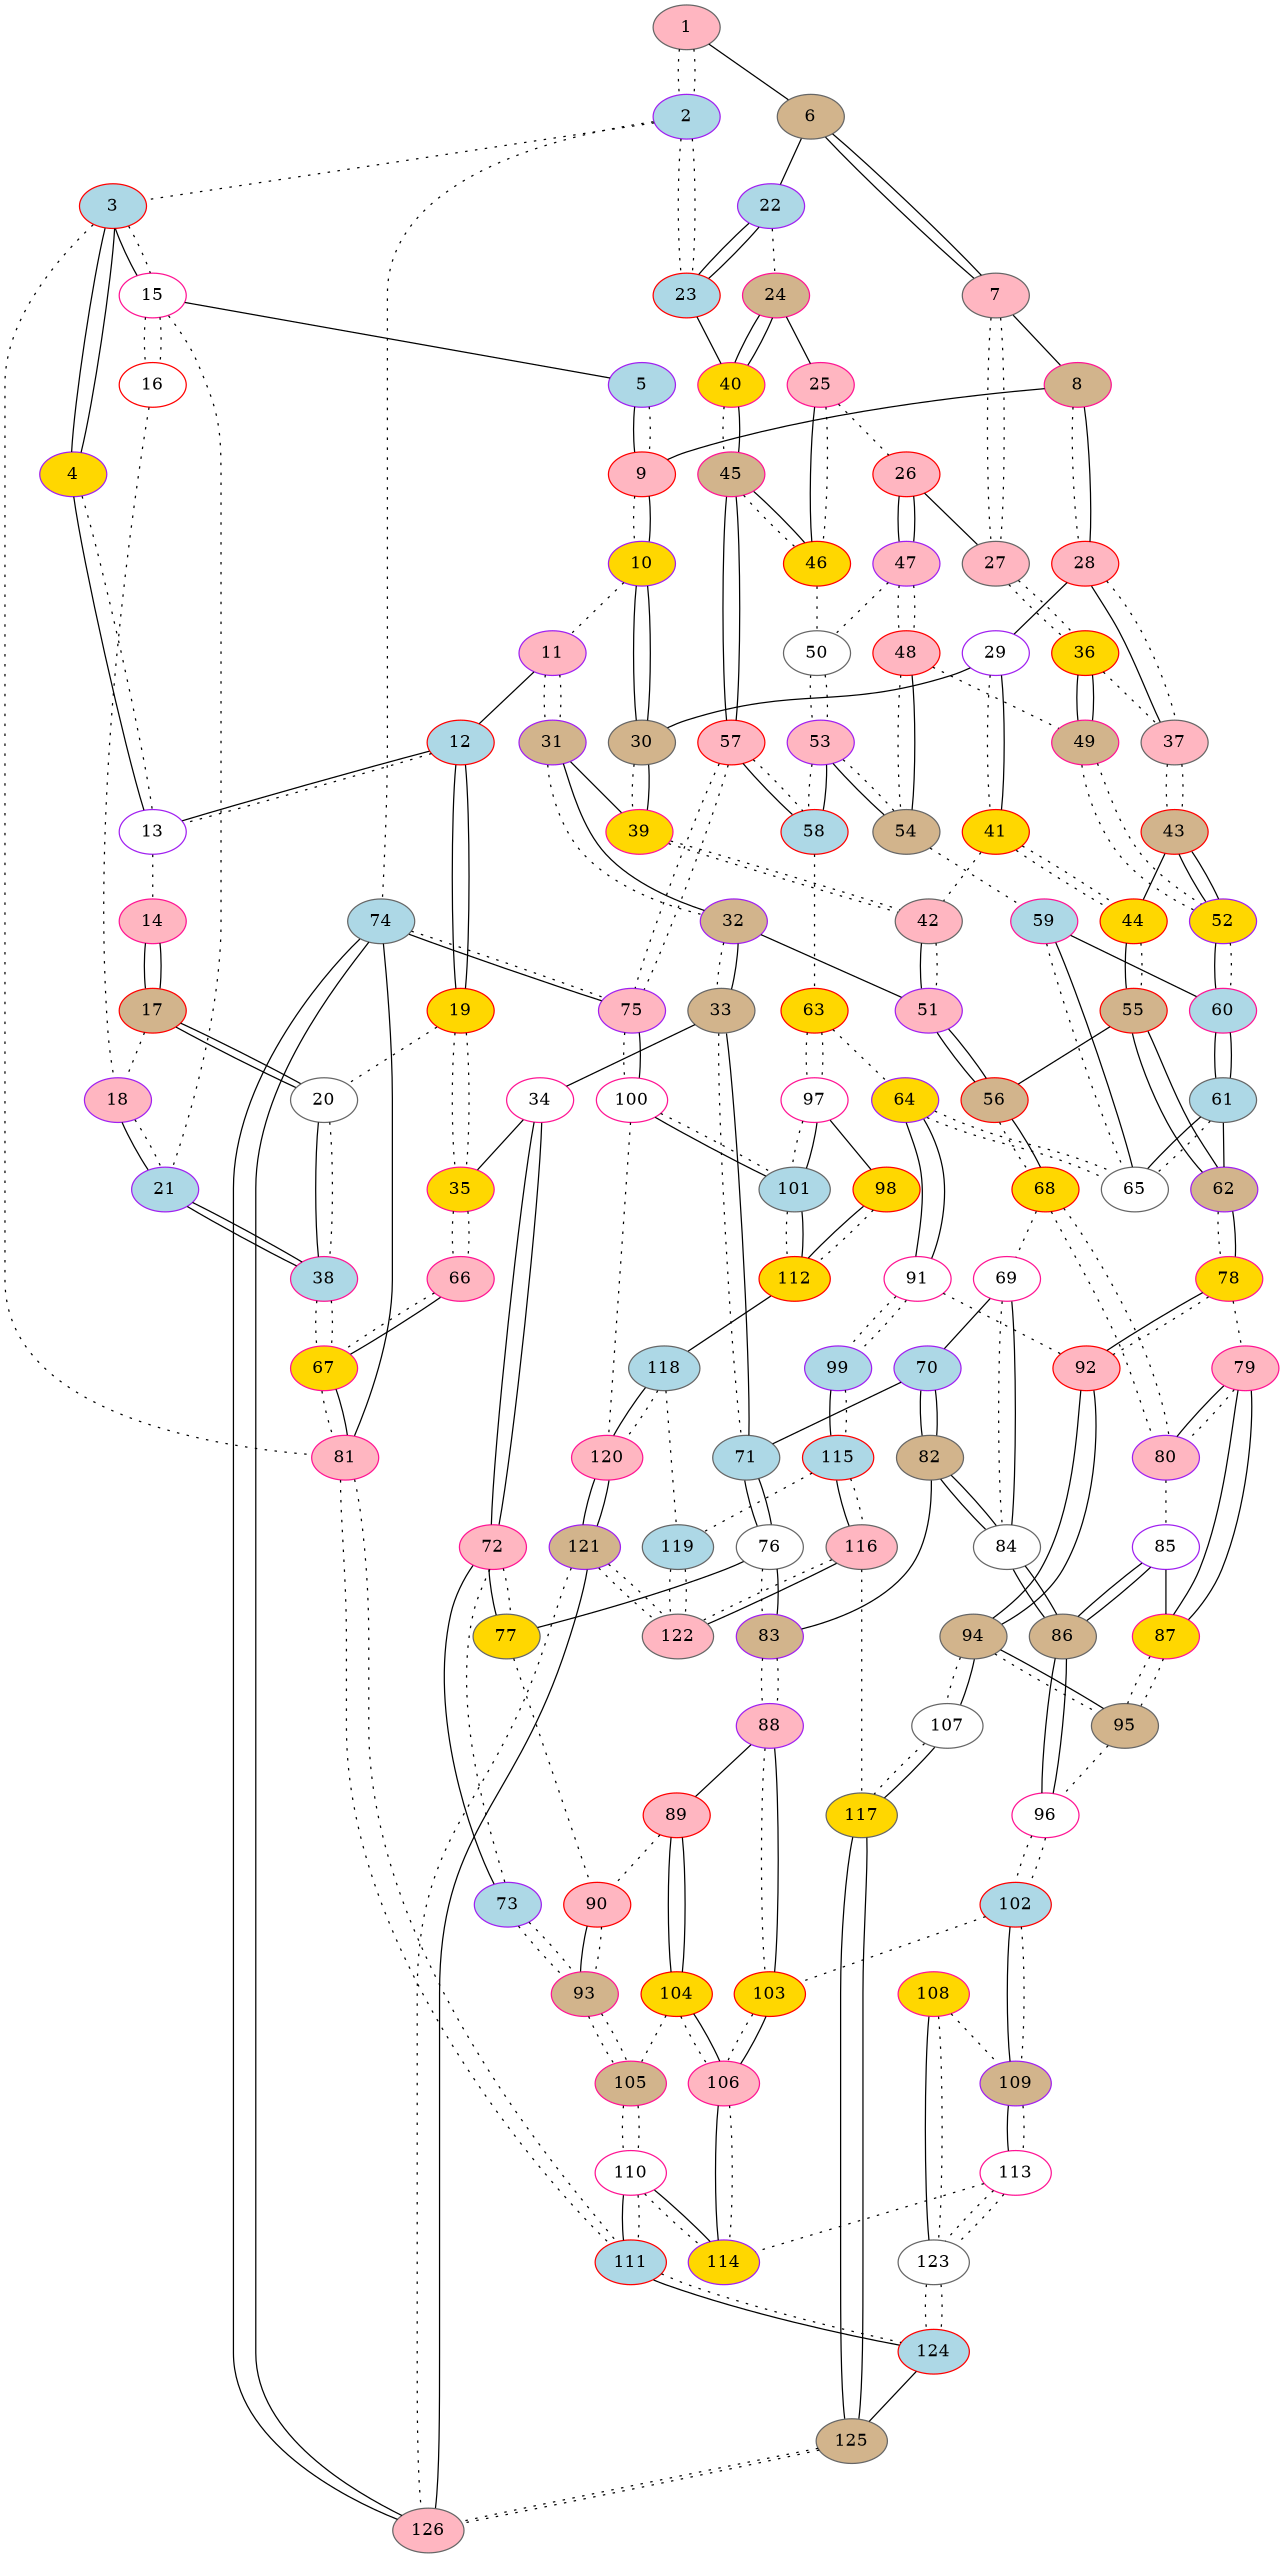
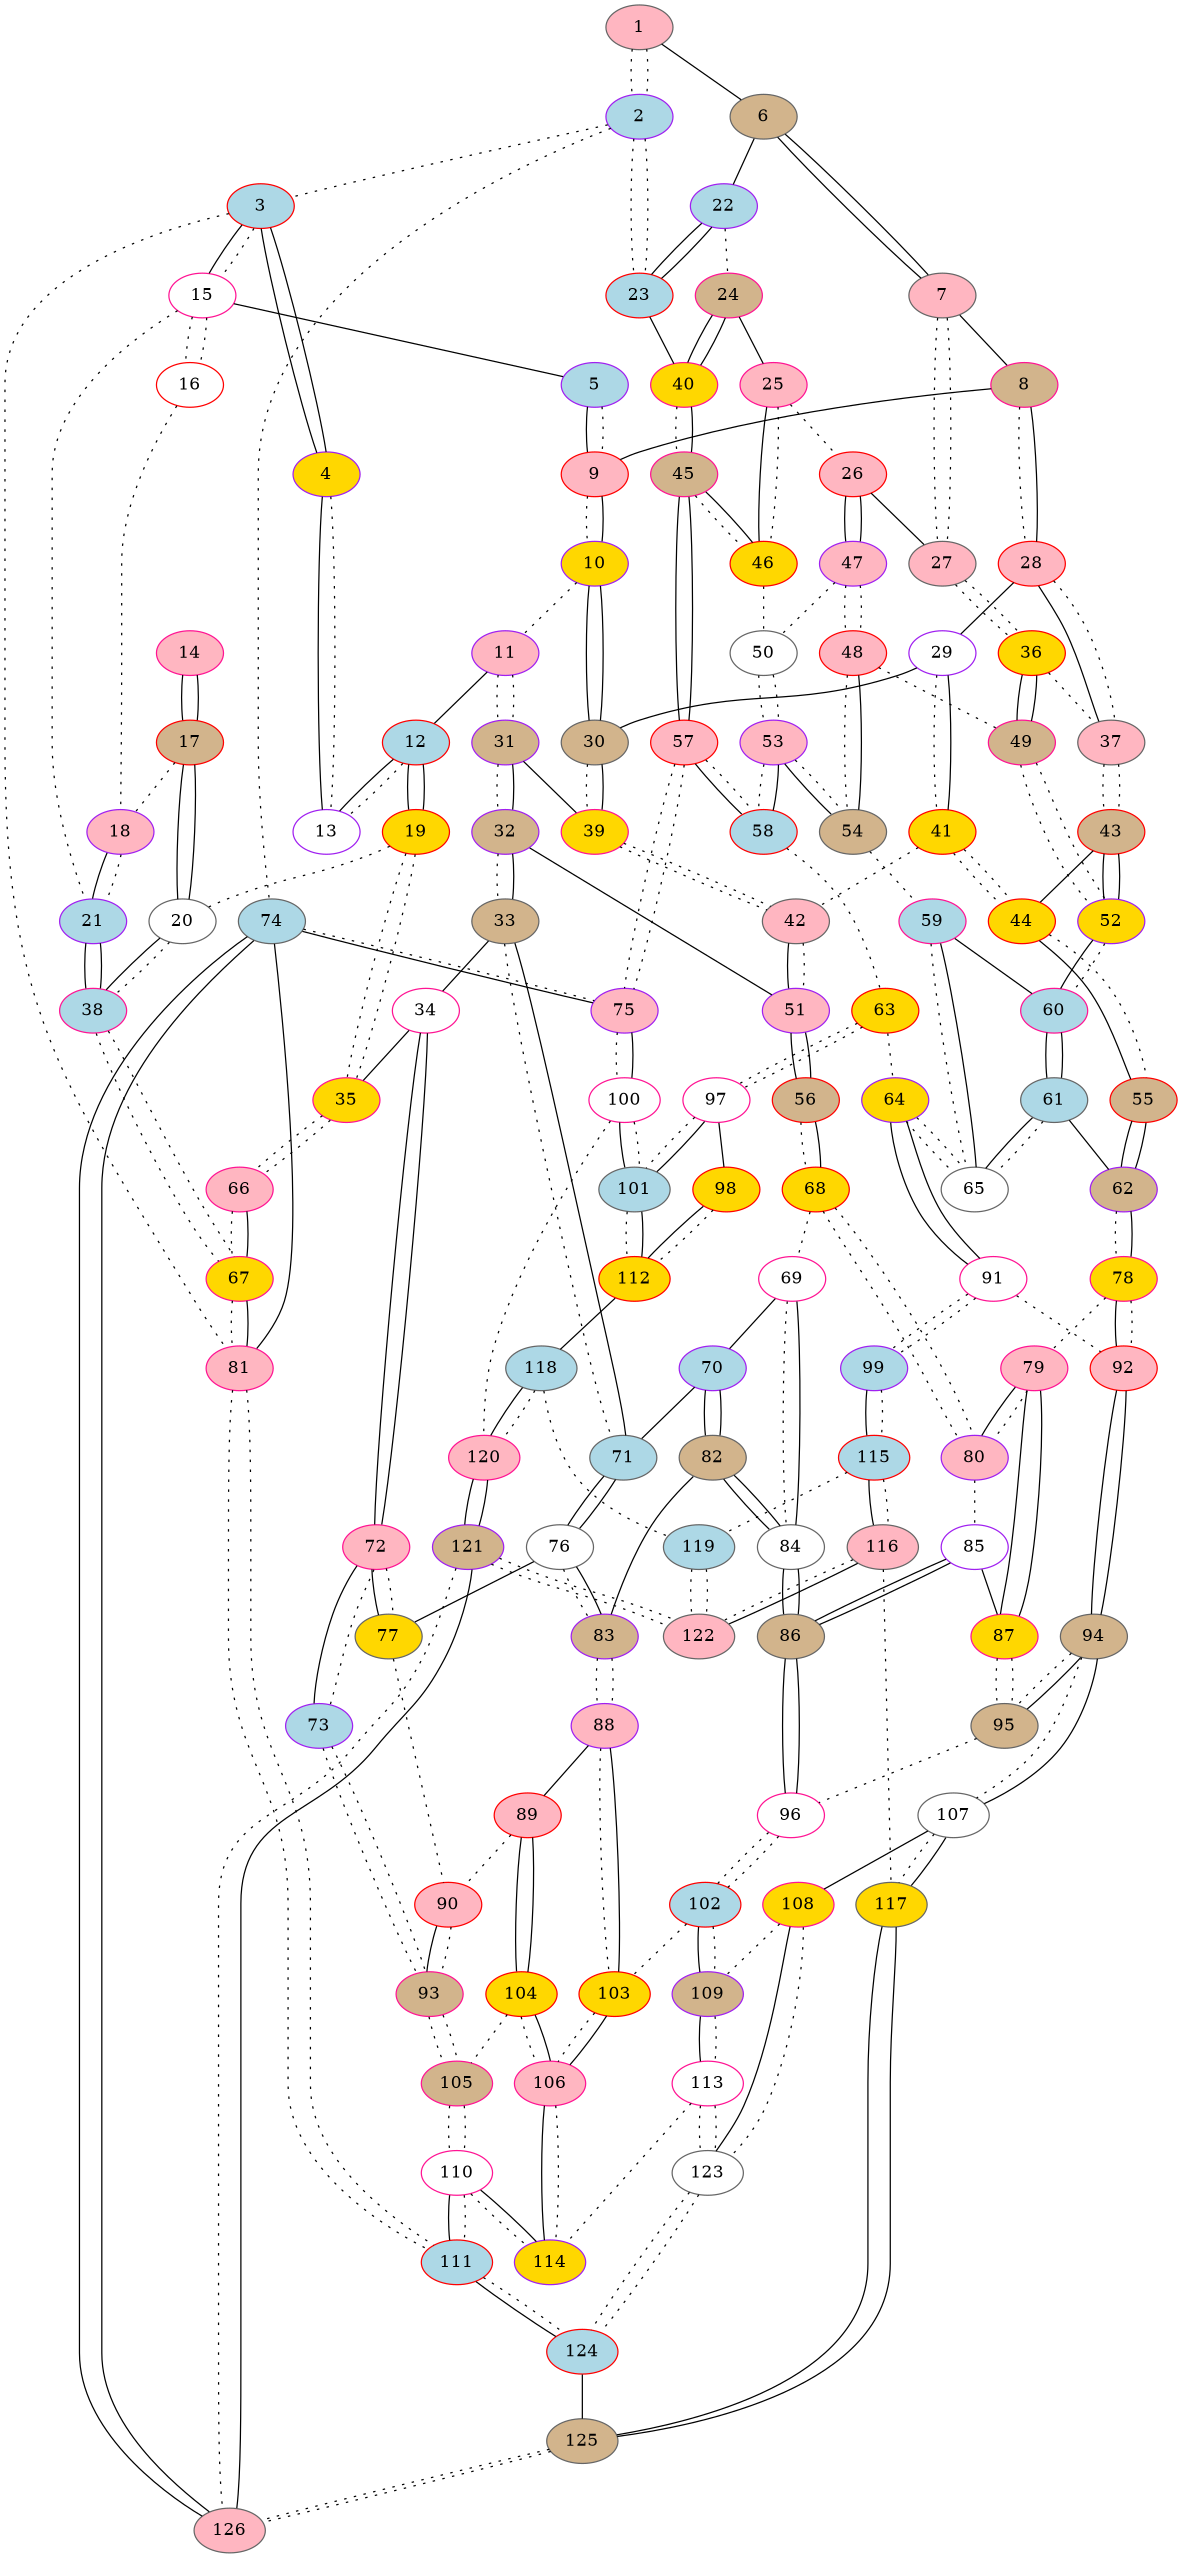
(153, 877) -> none
(1064, 1055) -> none
none -> (876, 1860)
